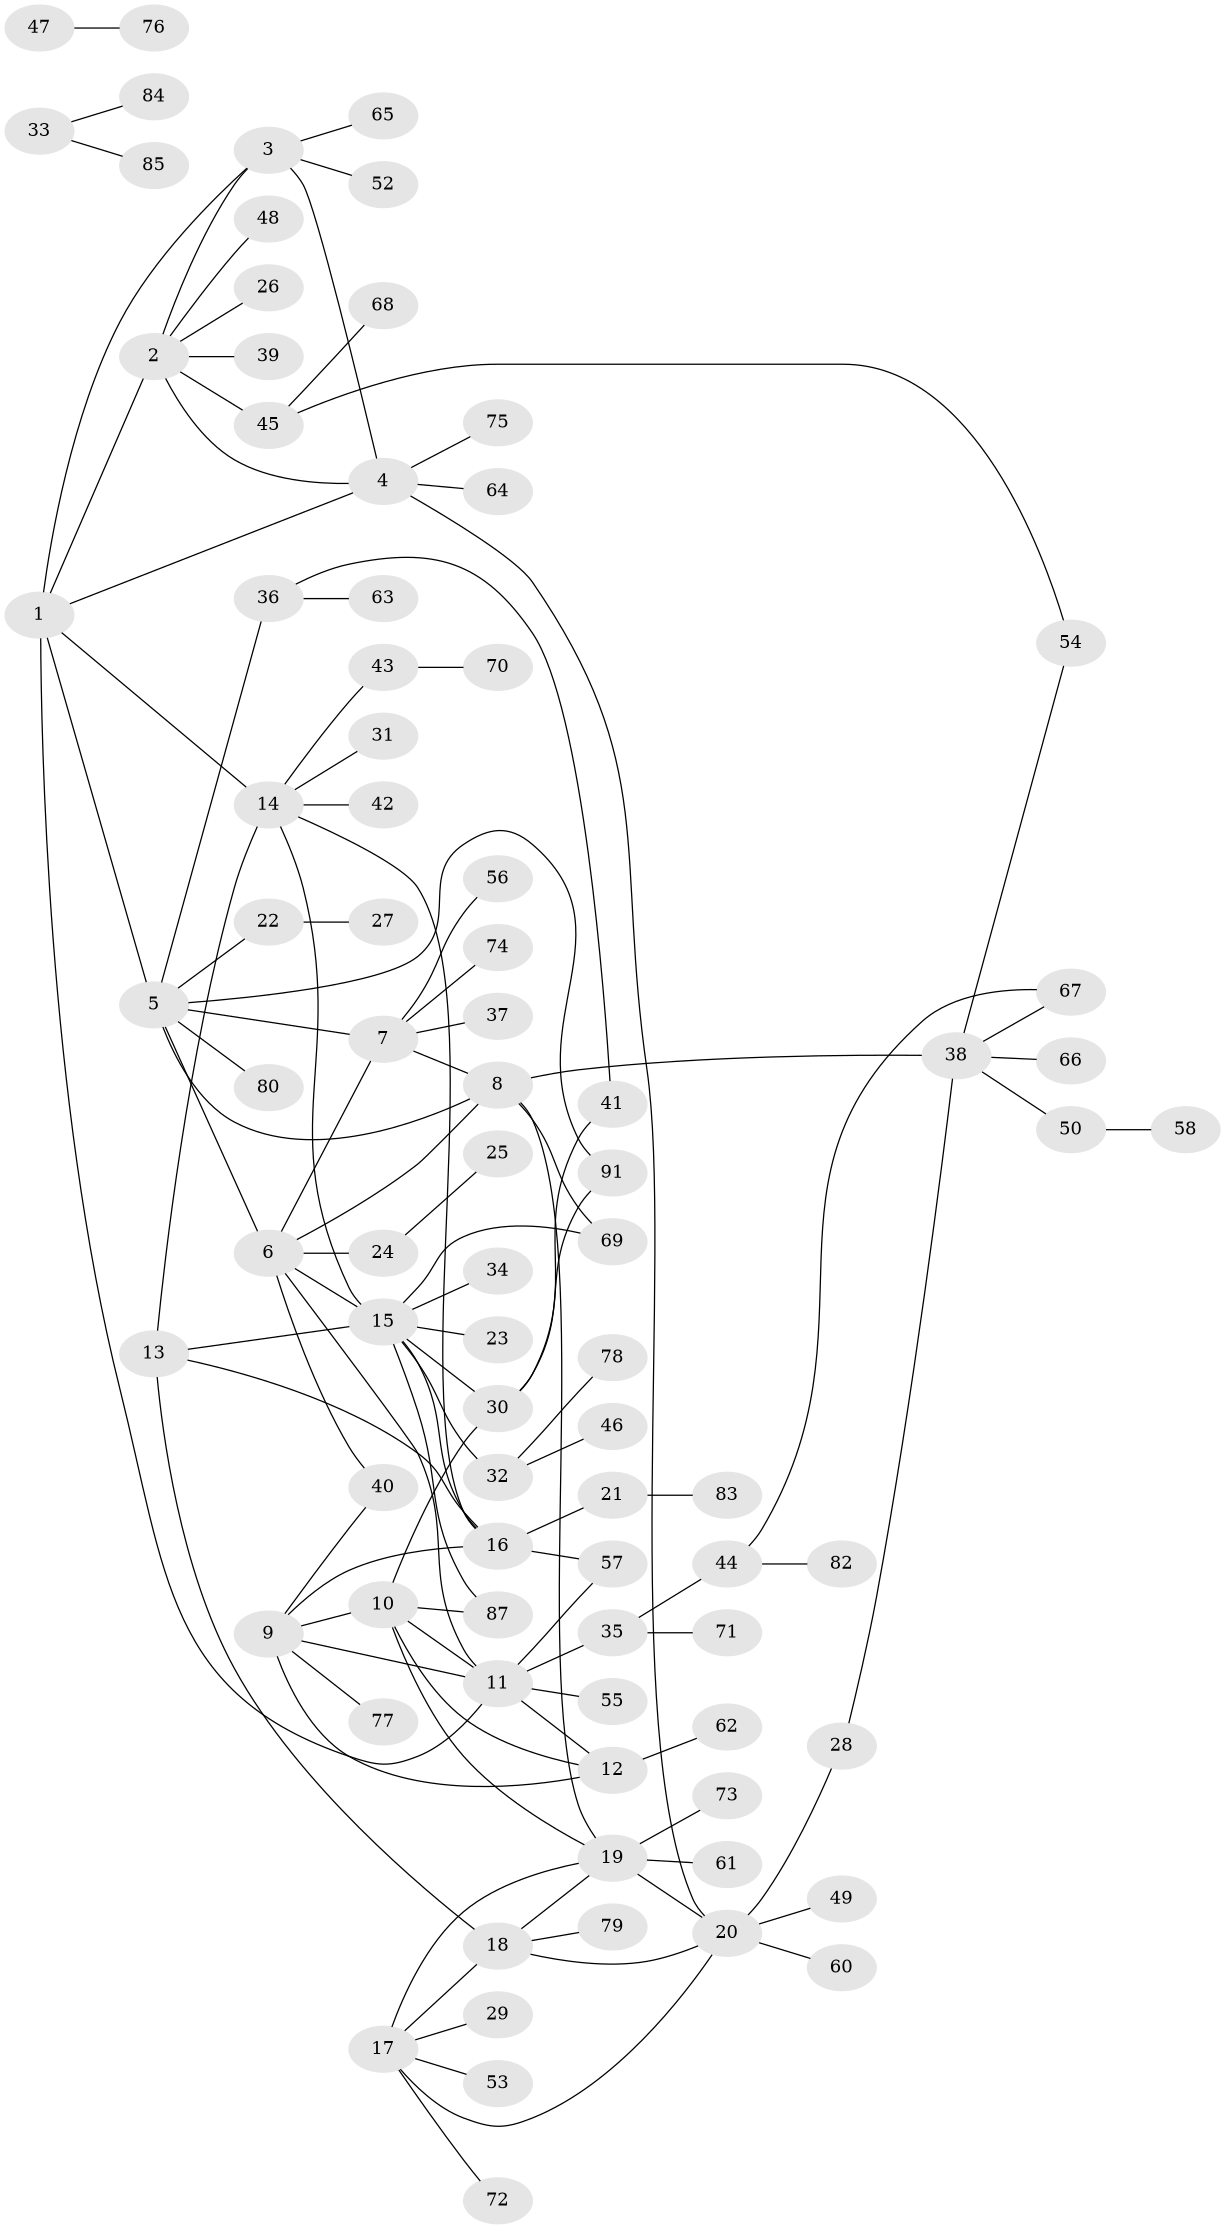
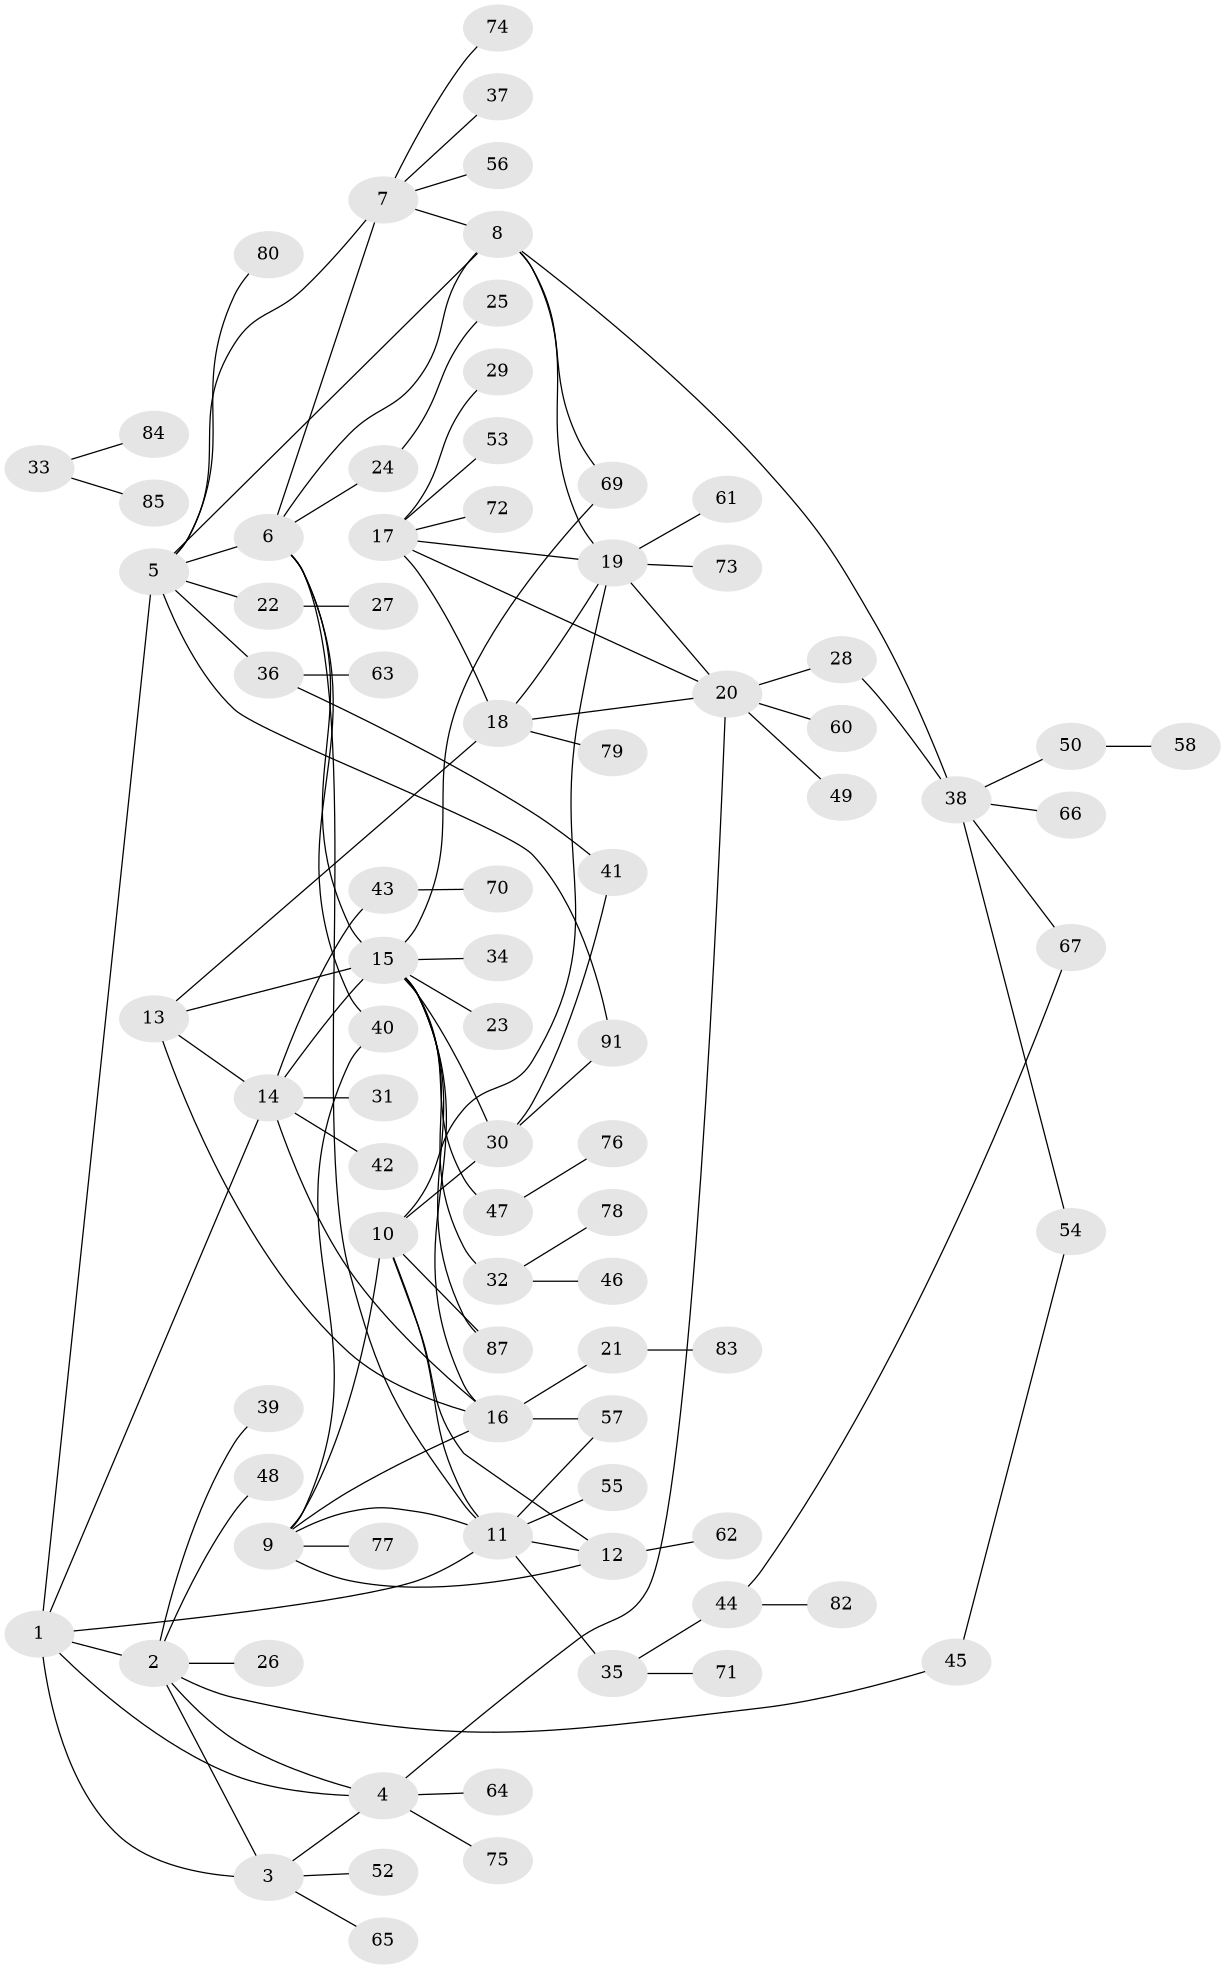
(383, 306) -> none
none -> (441, 1086)
